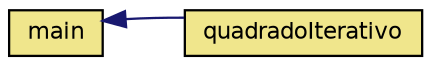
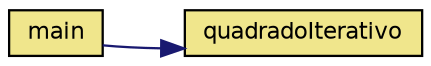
(155, 18) -> (132, 47)
